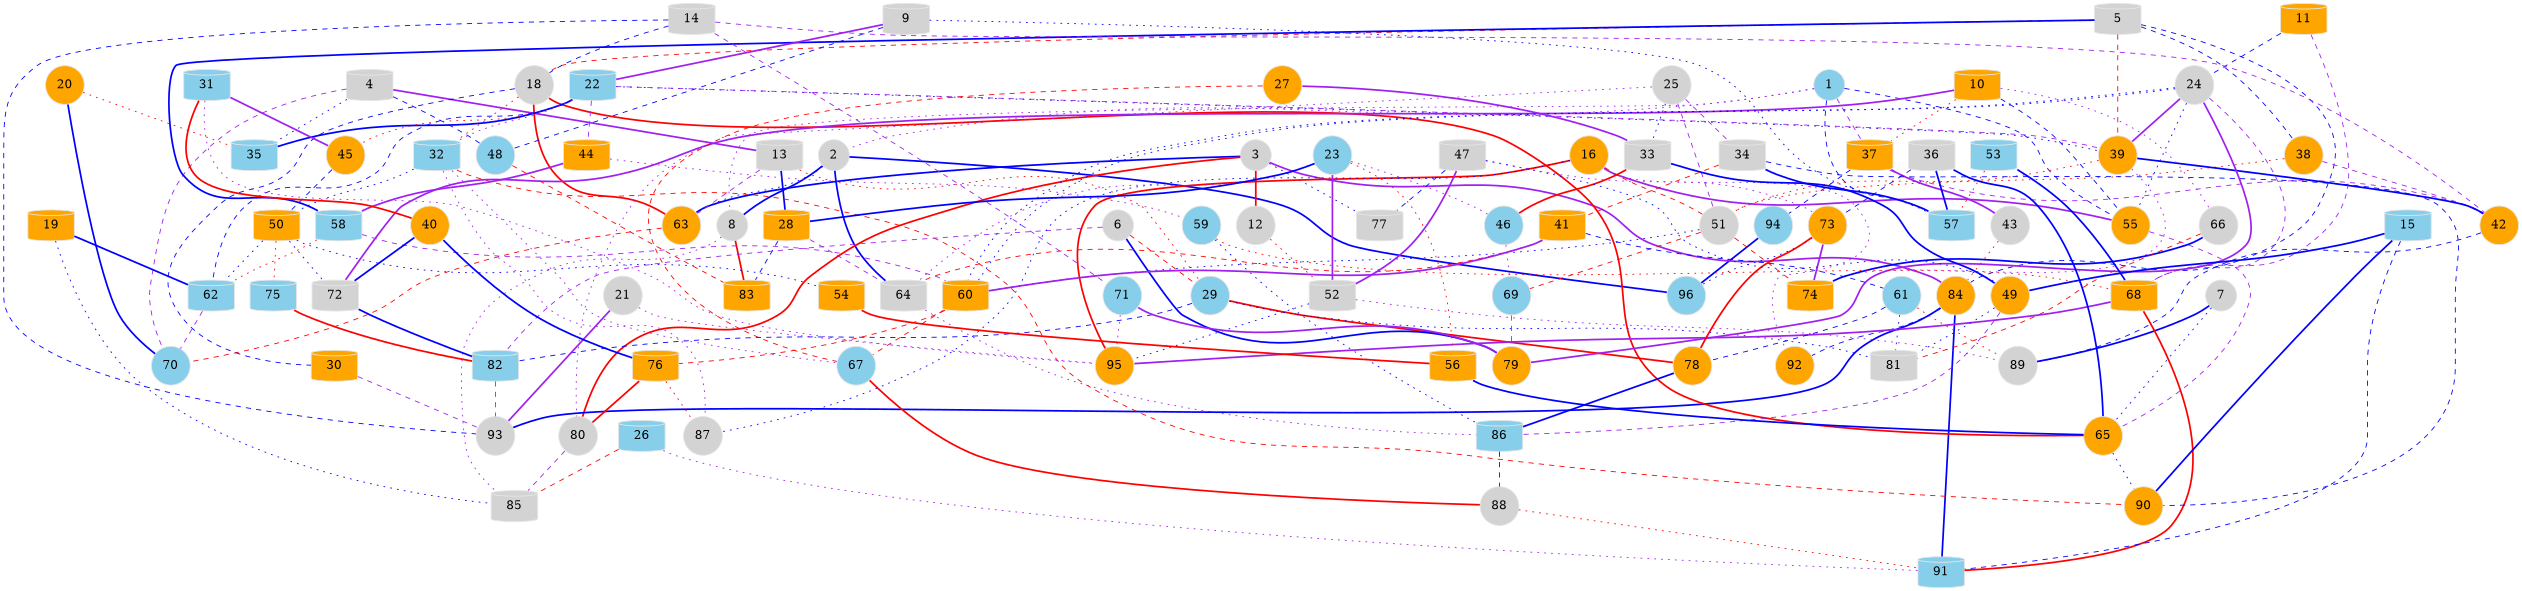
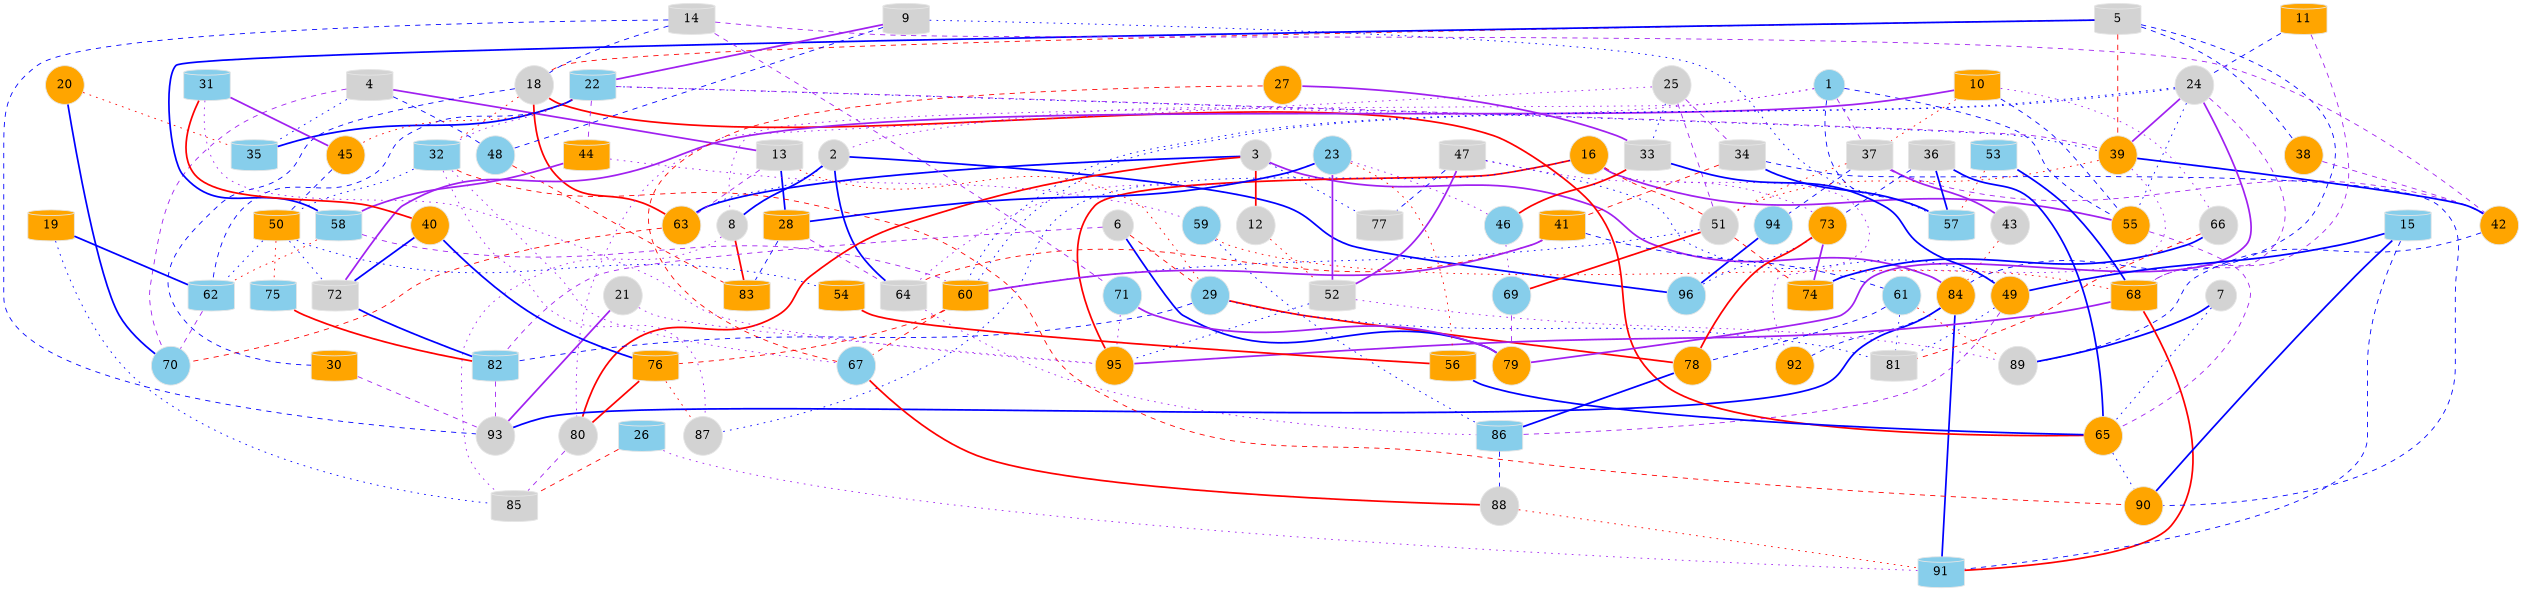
(1870, 155) -> (1870, 155)
(2008, 180) -> (1781, 189)
(1611, 262) -> (1611, 262)
